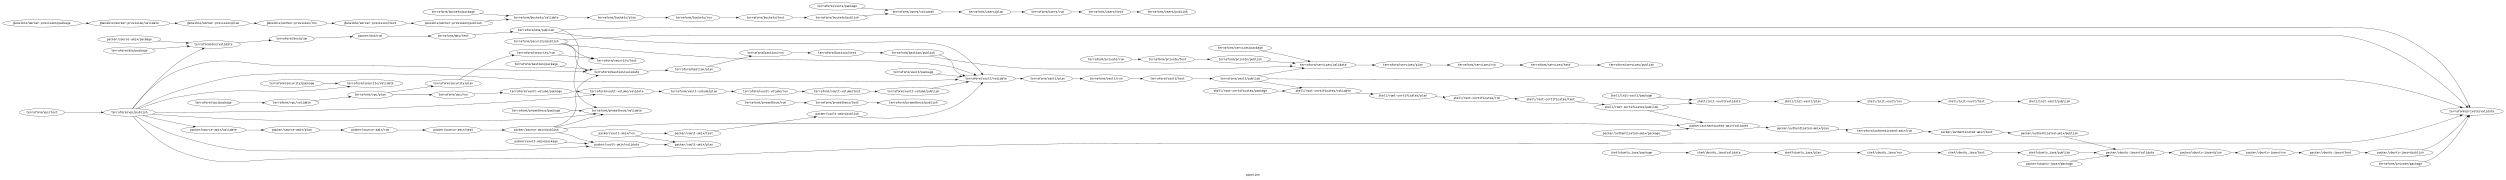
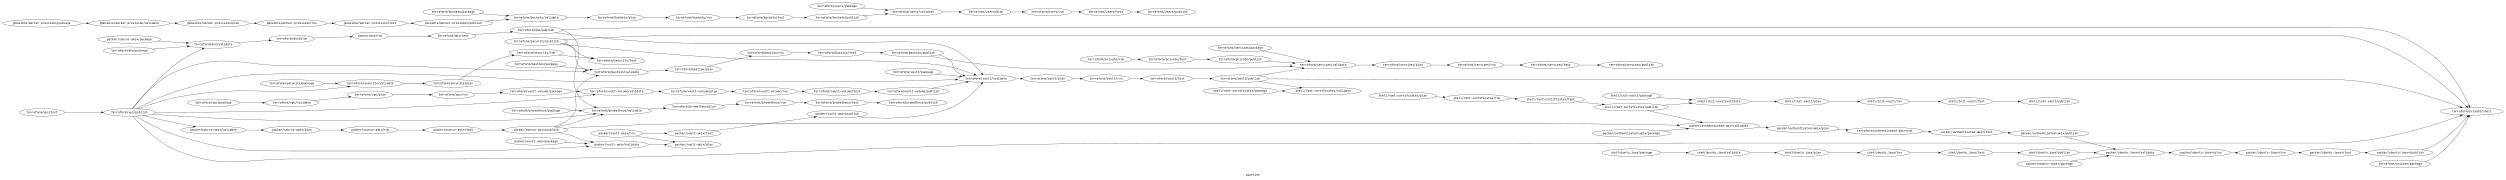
(409, 89) -> (413, 83)
(1363, 93) -> none
none -> (694, 107)
(2472, 111) -> (2472, 111)
